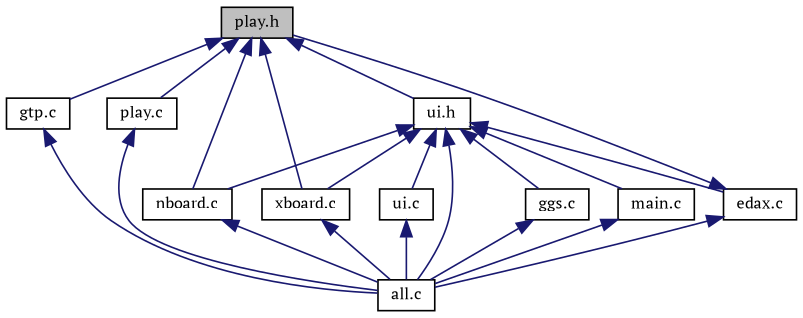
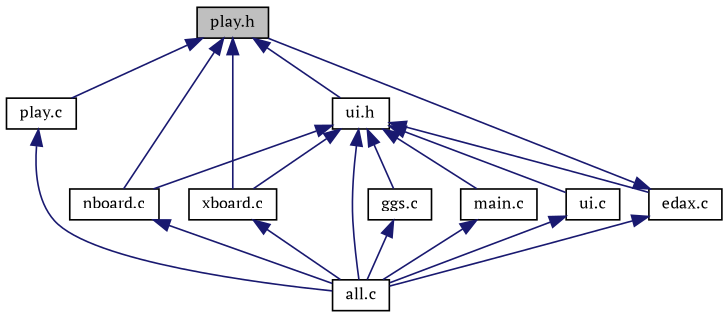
(38, 114) -> none
